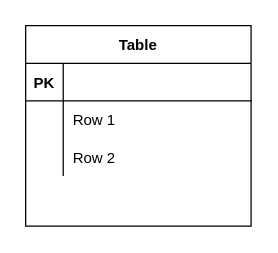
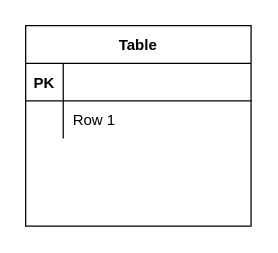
(157, 157) -> none
